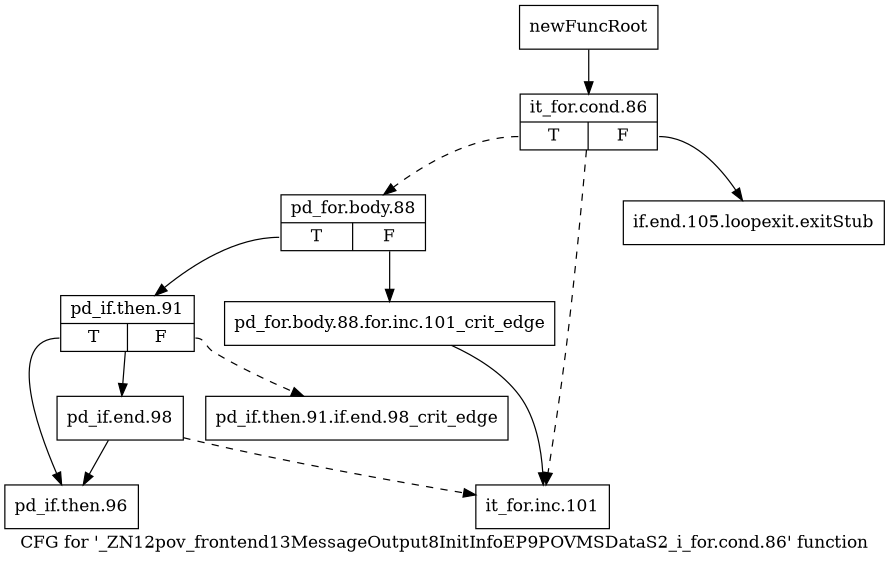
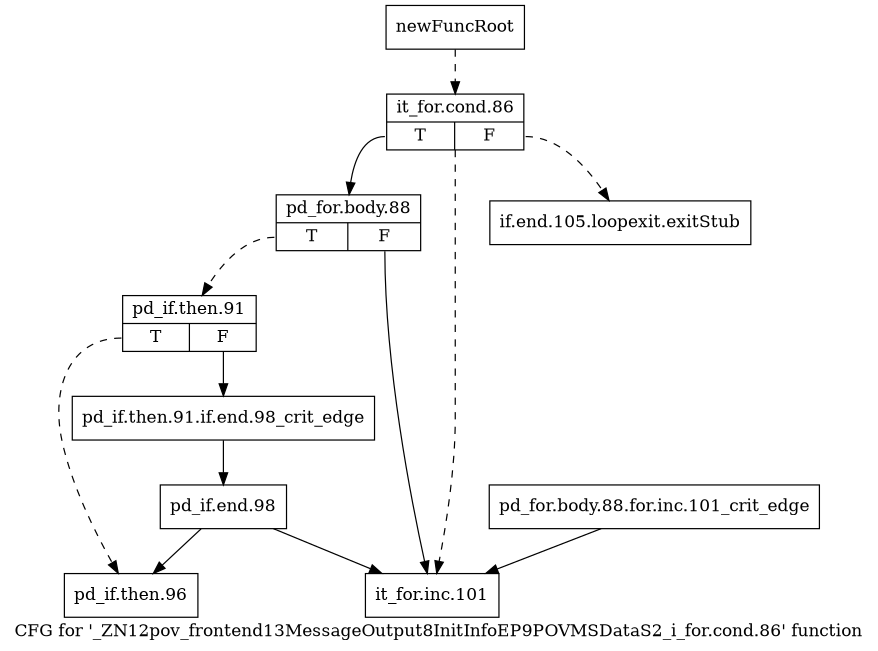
(589, 66) -> (455, 66)
(452, 152) -> (360, 153)
(704, 154) -> (570, 154)
(218, 253) -> (236, 253)
(390, 270) -> (397, 407)
(124, 368) -> (223, 456)
(242, 368) -> (223, 368)
(32, 399) -> (62, 438)
(323, 468) -> (322, 549)
